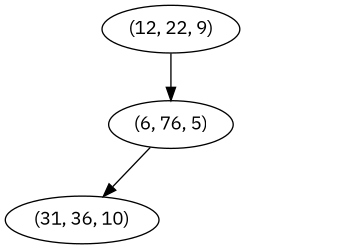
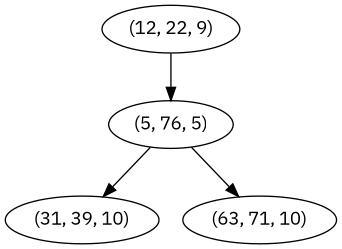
(171, 125) -> (171, 125)
(82, 220) -> (82, 220)
none -> (260, 220)
